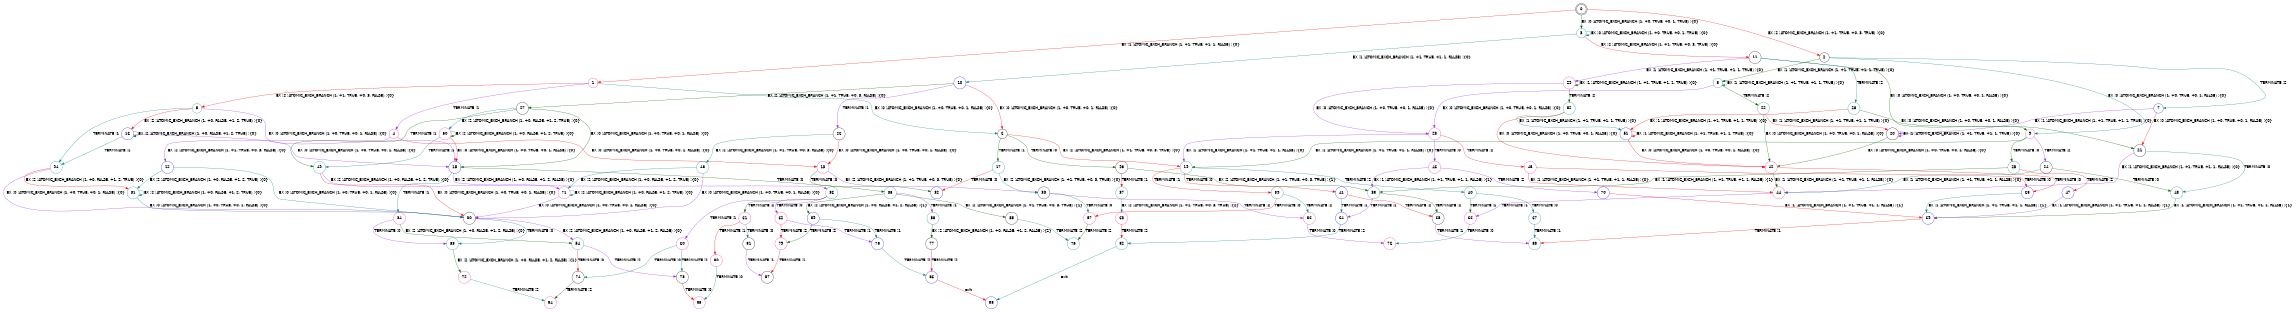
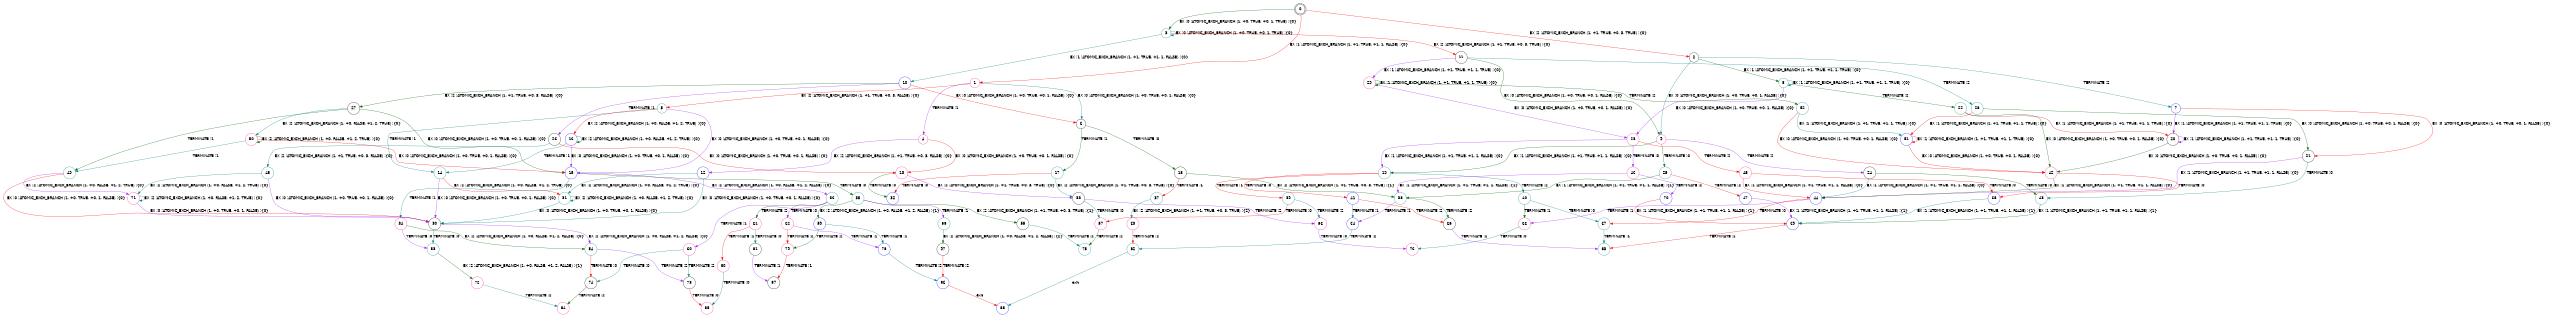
(1088, 160) -> none
(56, 167) -> (440, 173)
(1122, 167) -> (1180, 173)
(1779, 193) -> (1816, 198)
none -> (1713, 220)
(932, 244) -> (943, 249)
